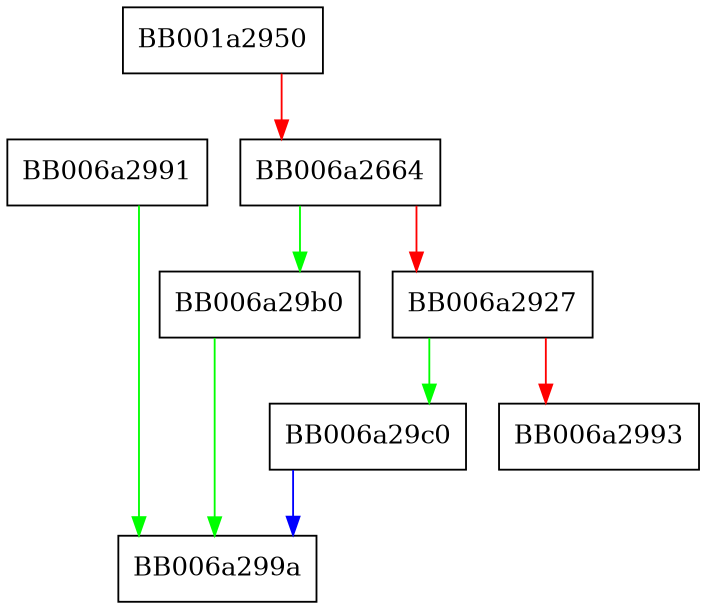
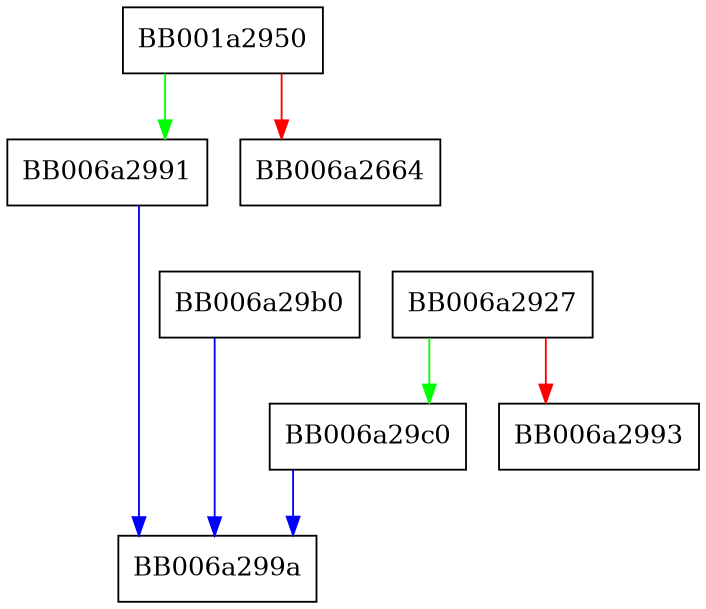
none -> (165, 97)
(300, 229) -> none
(416, 229) -> none
(139, 361) -> (139, 361)
(215, 428) -> (215, 428)
